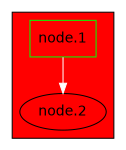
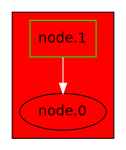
(63, 112) -> (63, 112)
